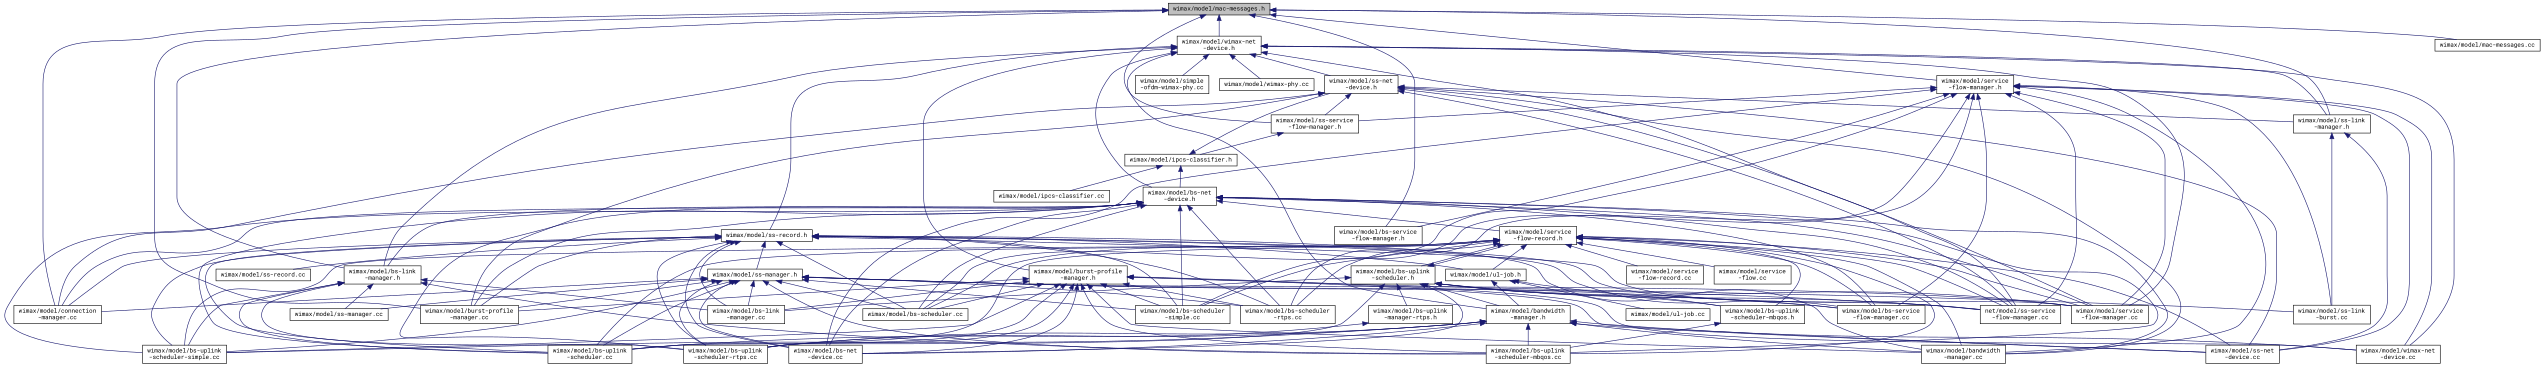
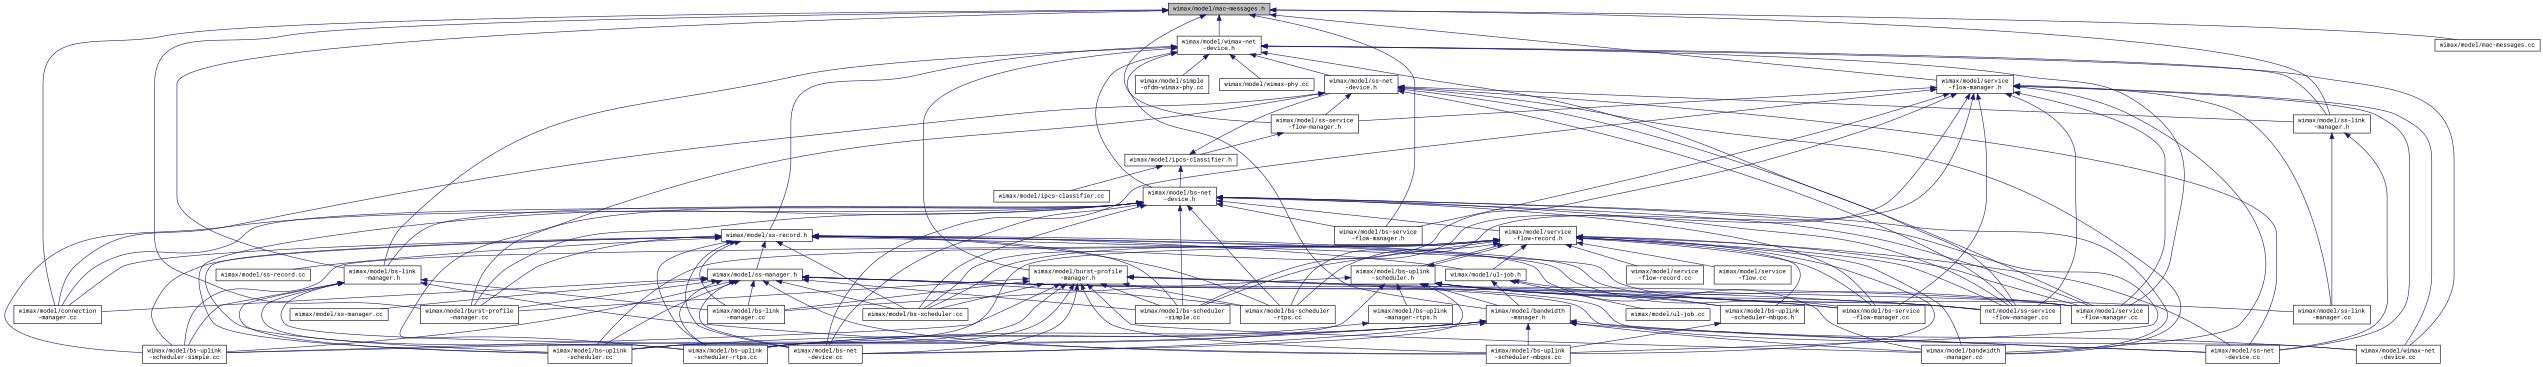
none -> (1279, 216)
(362, 294) -> (380, 336)
(2332, 315) -> (2332, 315)
